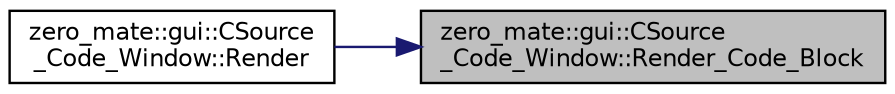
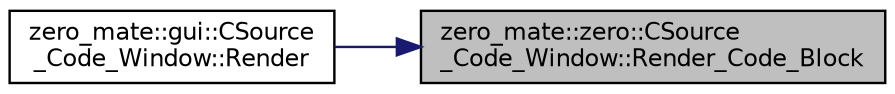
(653, 47) -> (653, 47)
